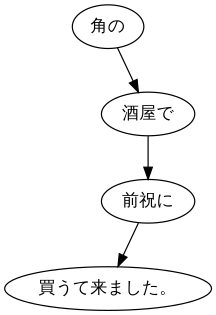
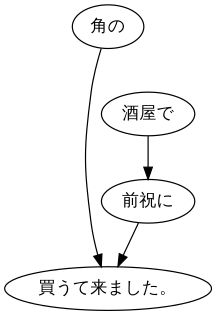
(125, 65) -> (86, 152)
